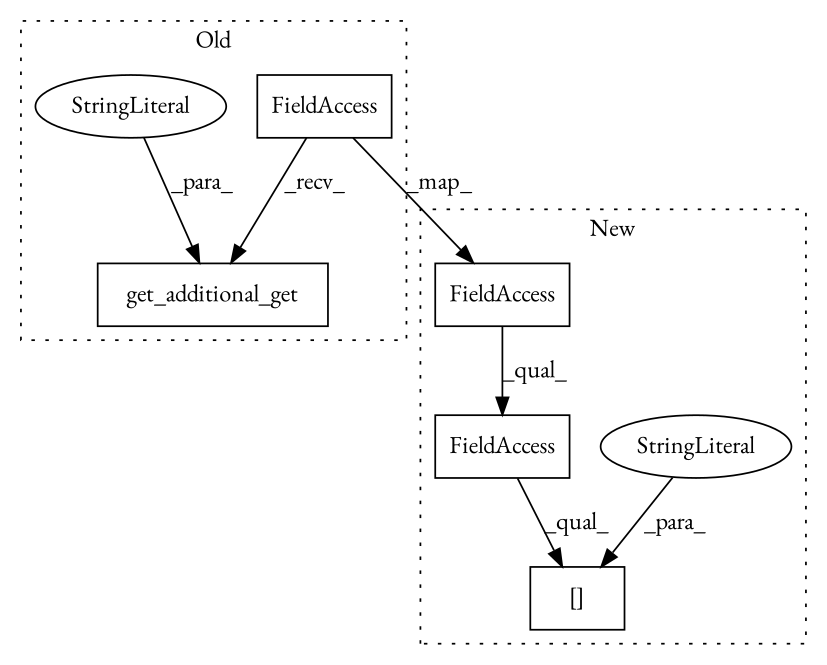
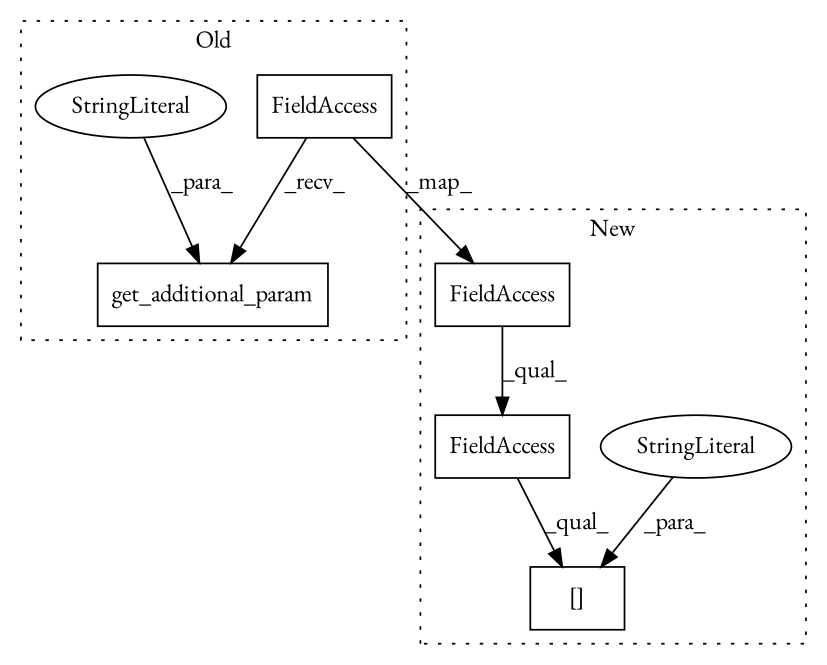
(213, 295) -> (213, 295)
